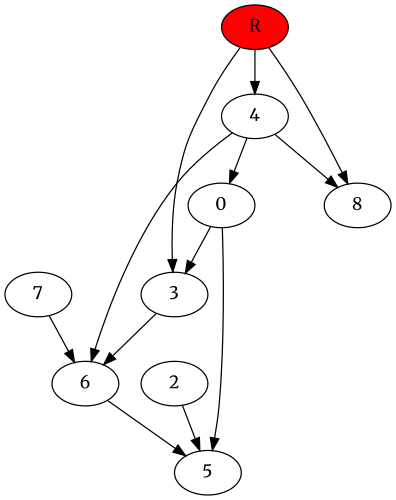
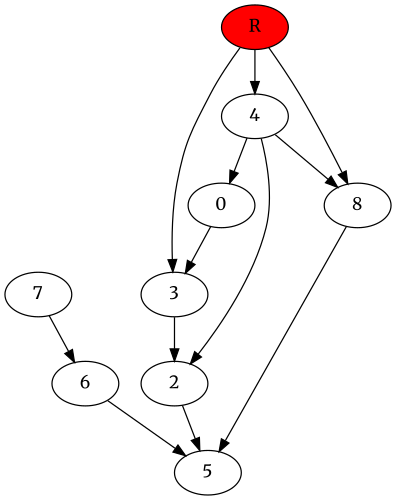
(146, 229) -> (258, 253)
(223, 333) -> (286, 334)
(135, 335) -> (174, 333)
